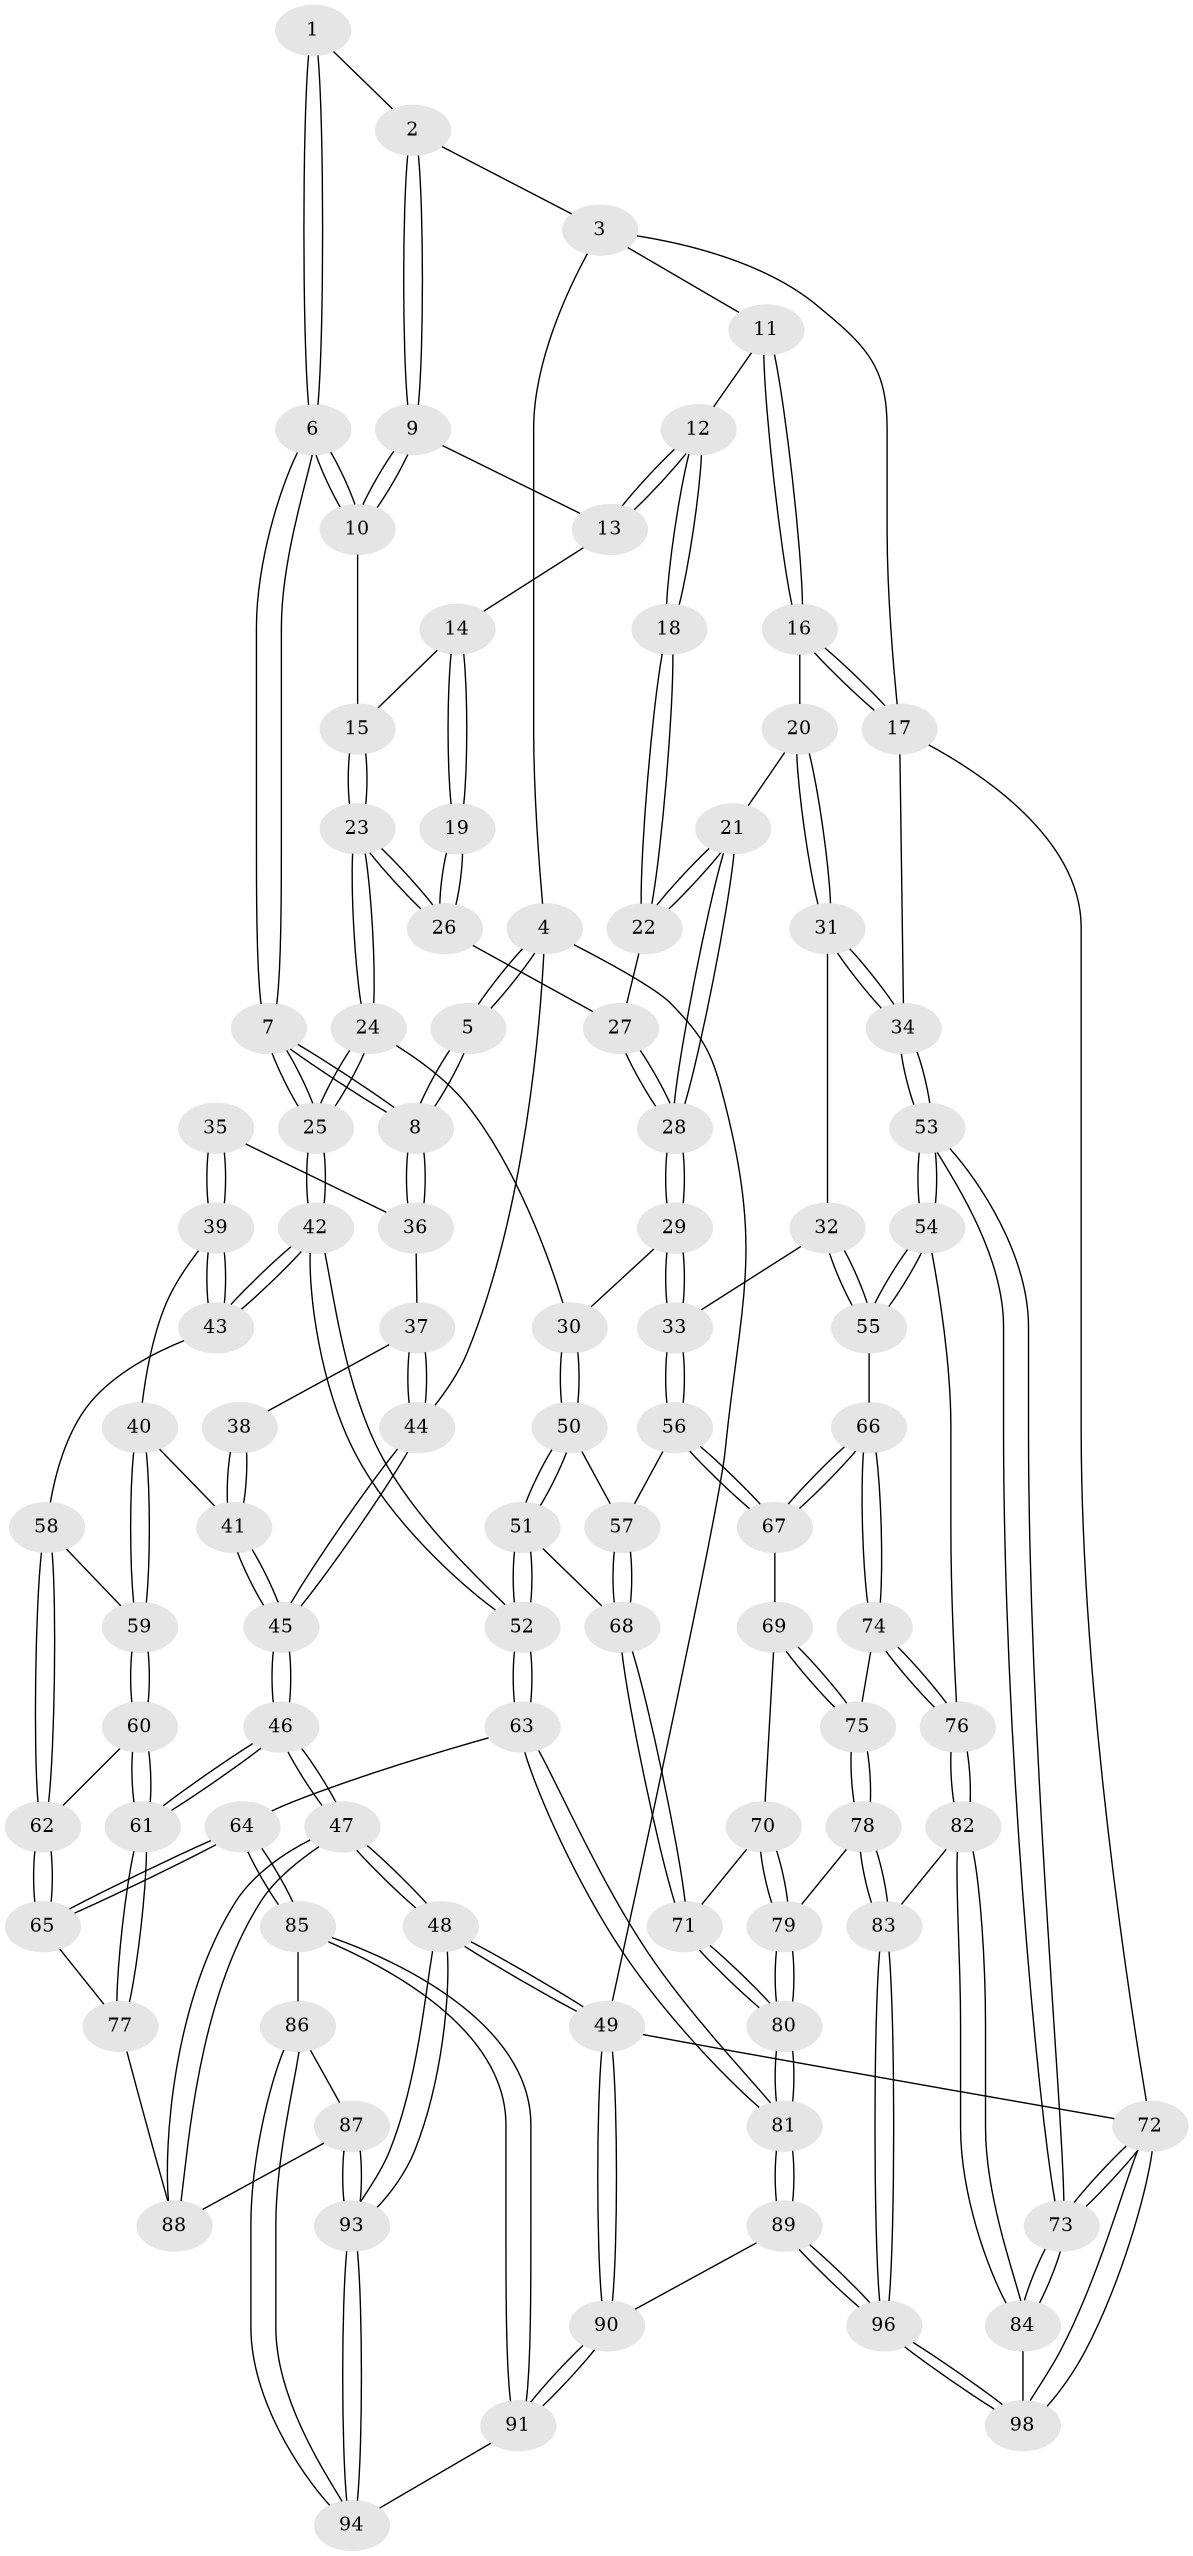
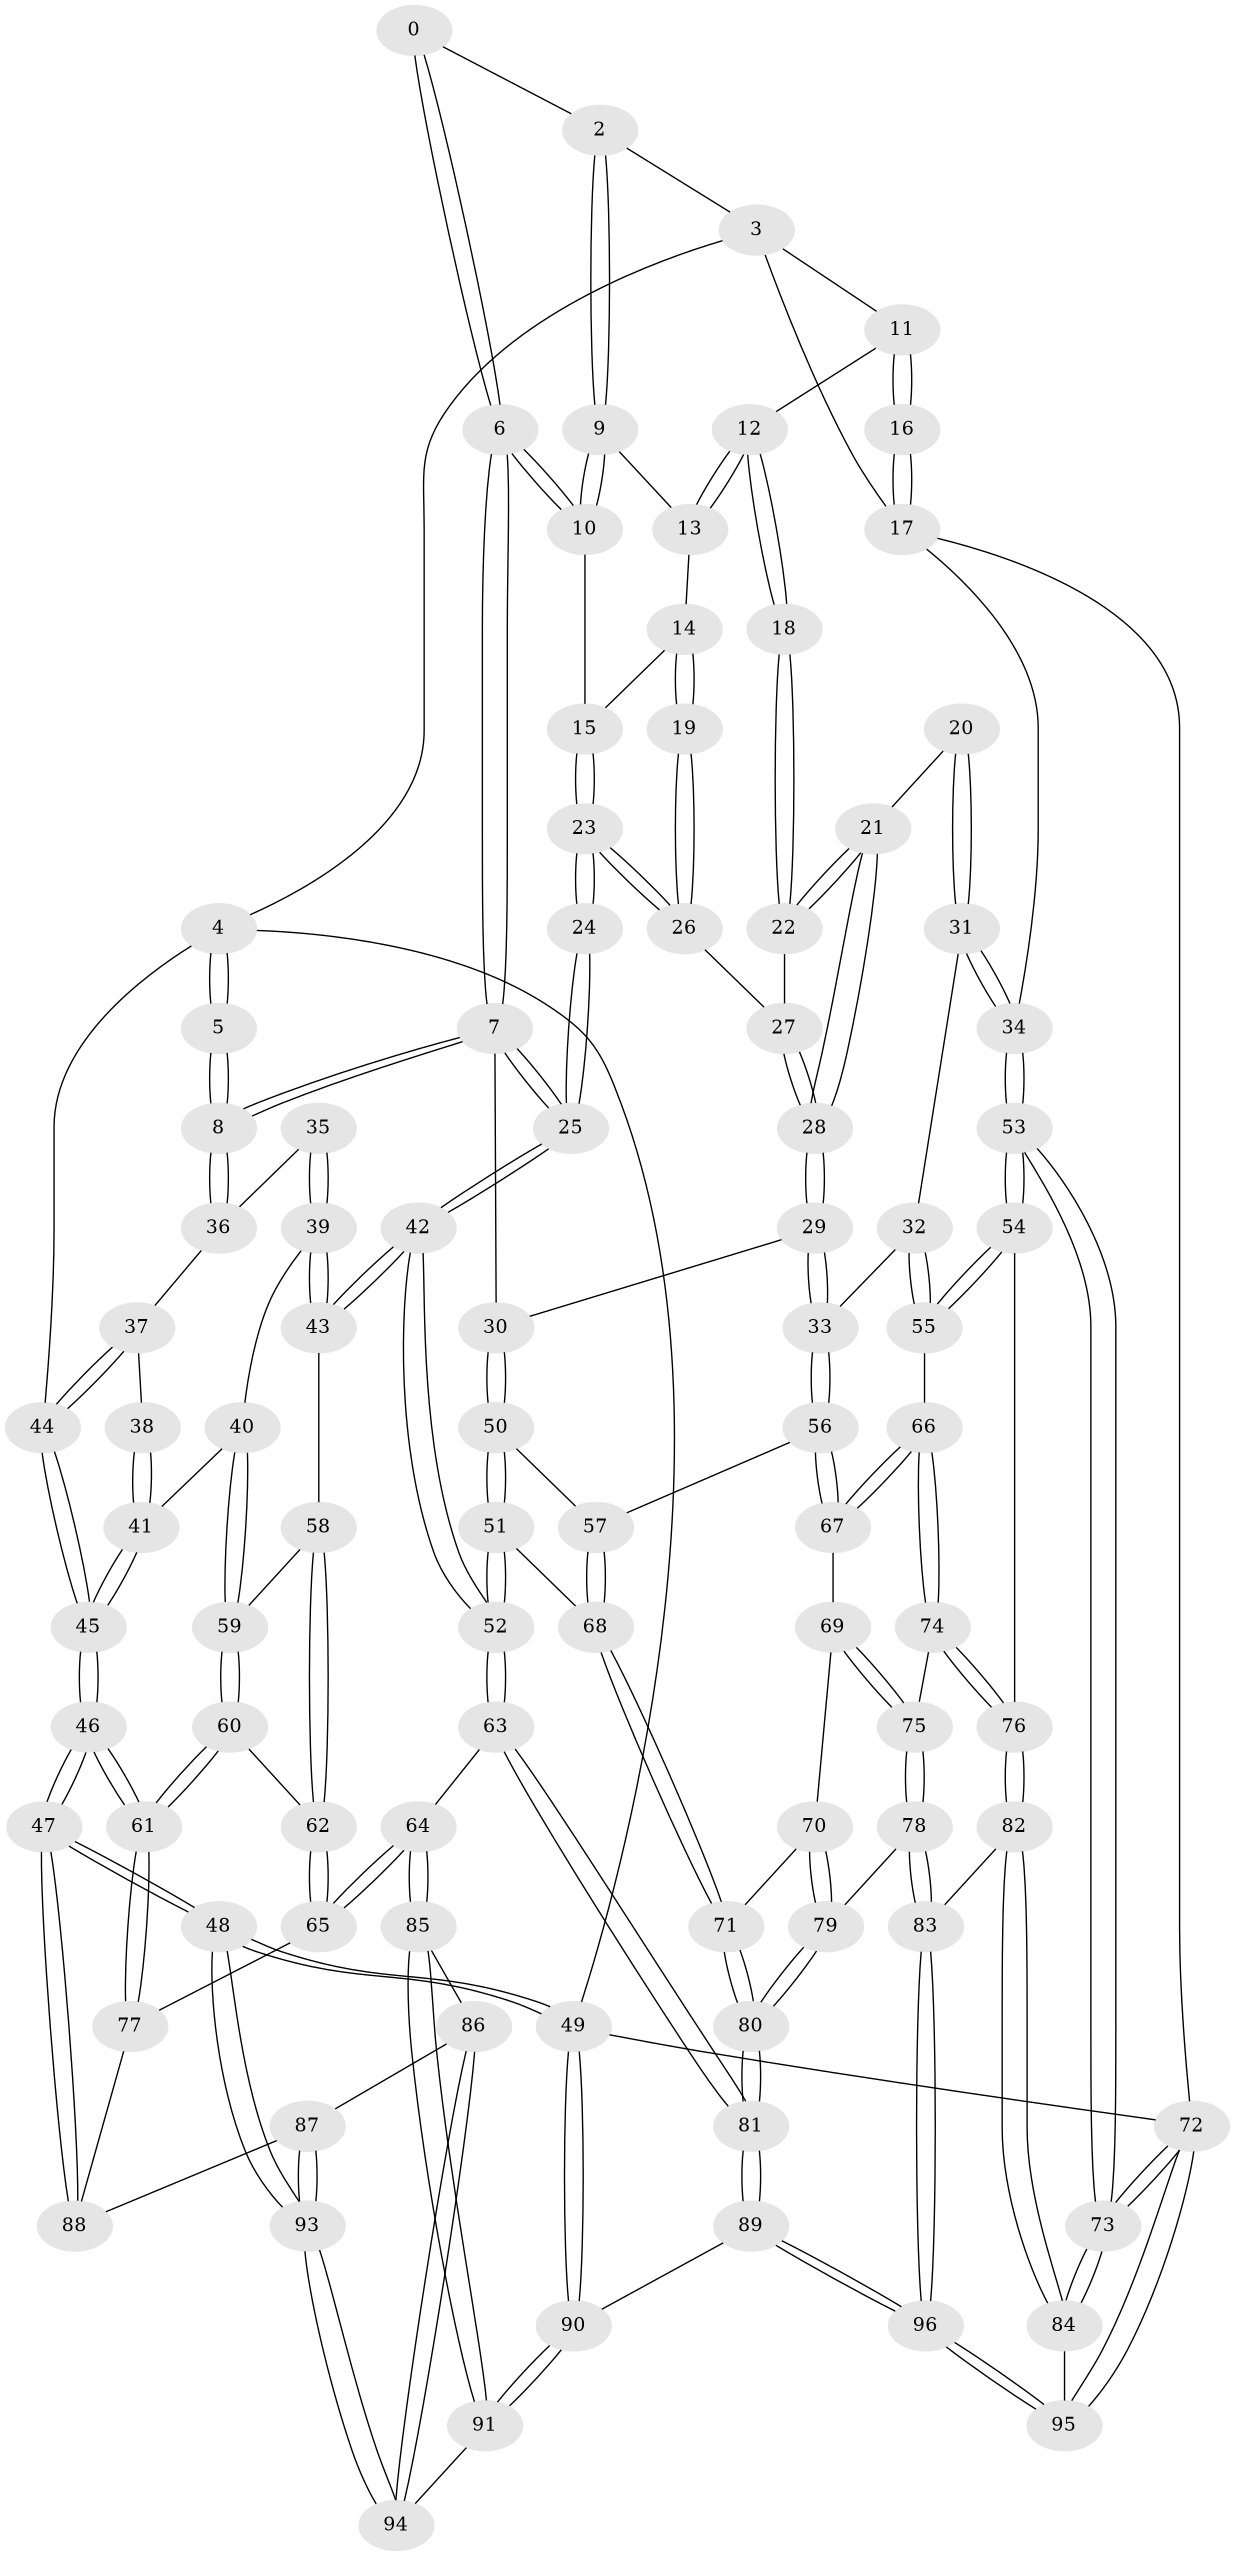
(313, 30) -> (414, 30)
(800, 679) -> none
(502, 1158) -> (495, 1160)
(1023, 2426) -> (1065, 2426)
